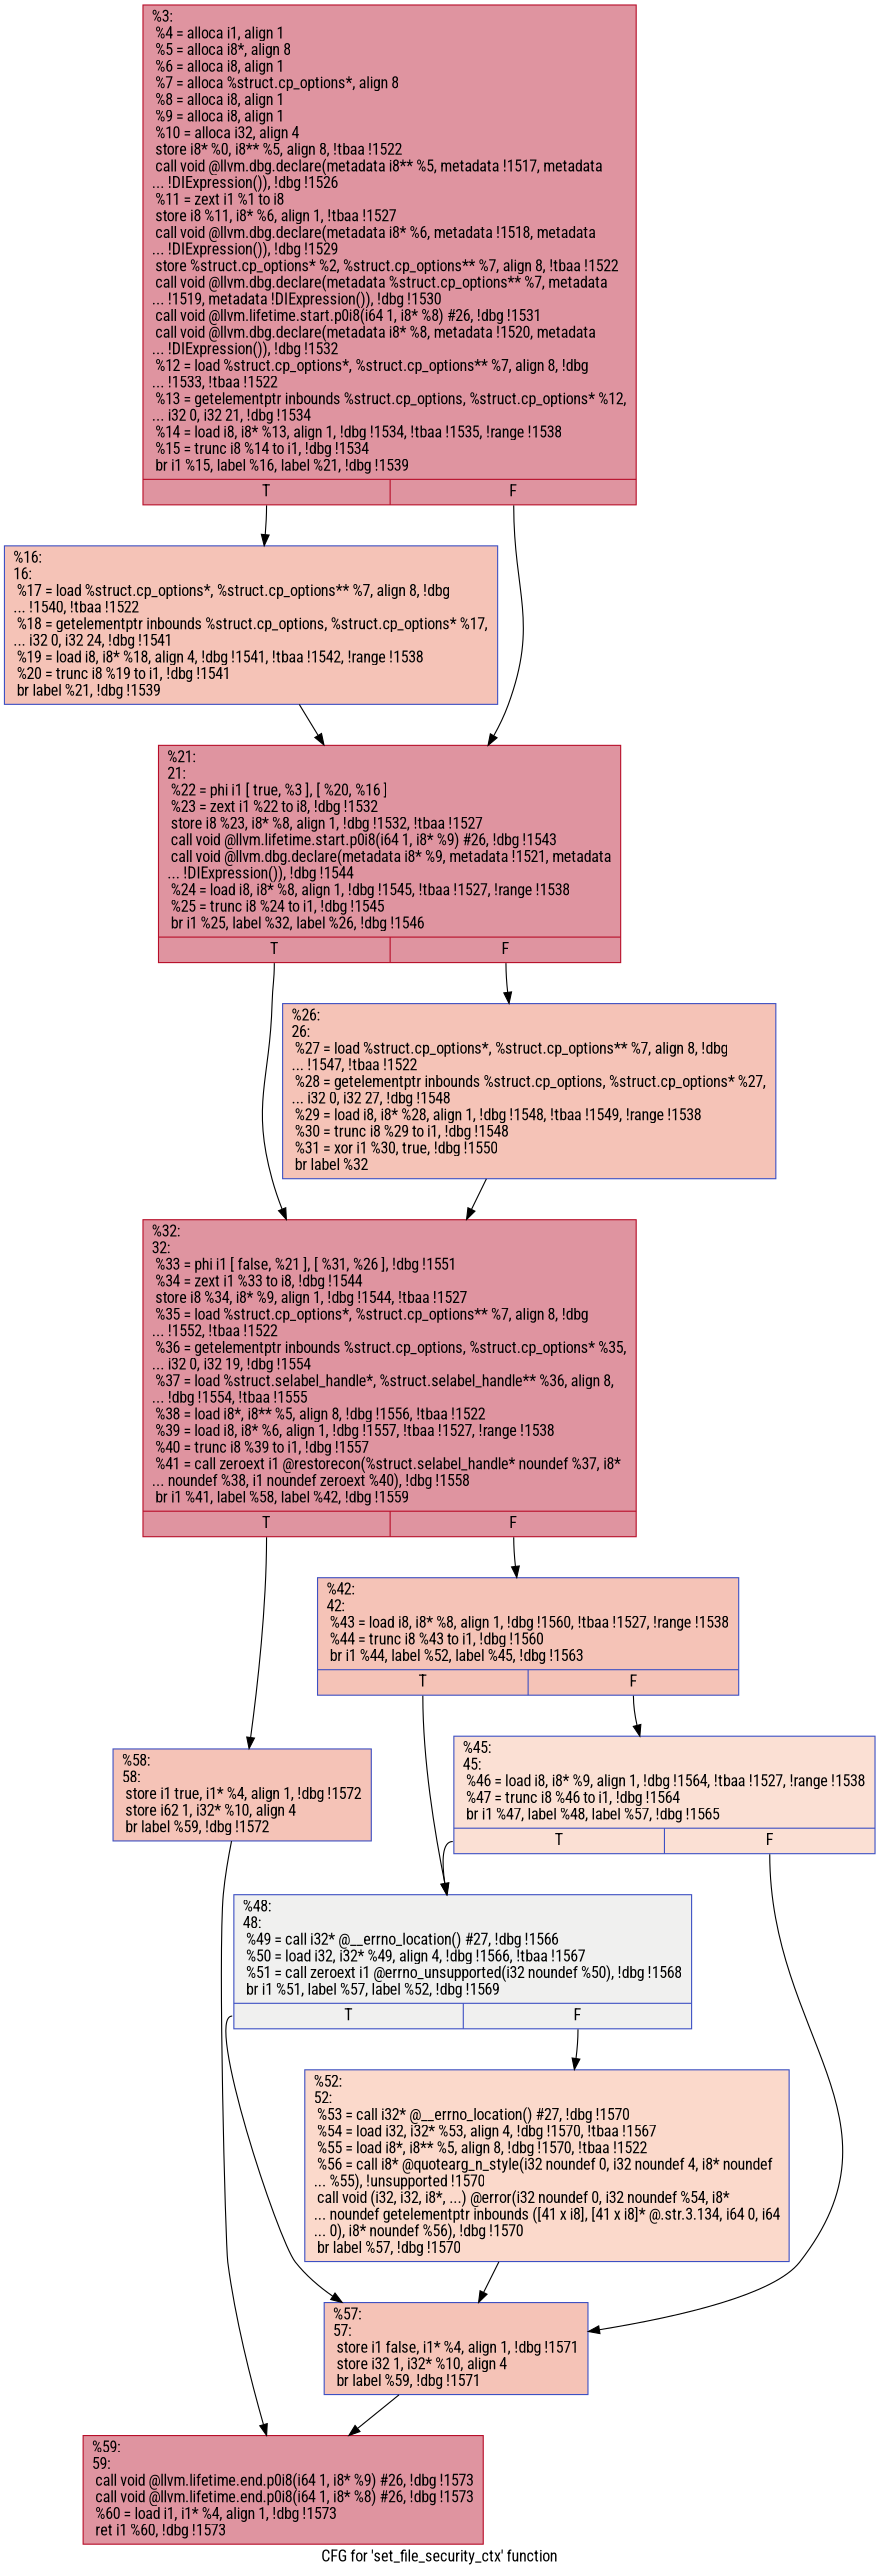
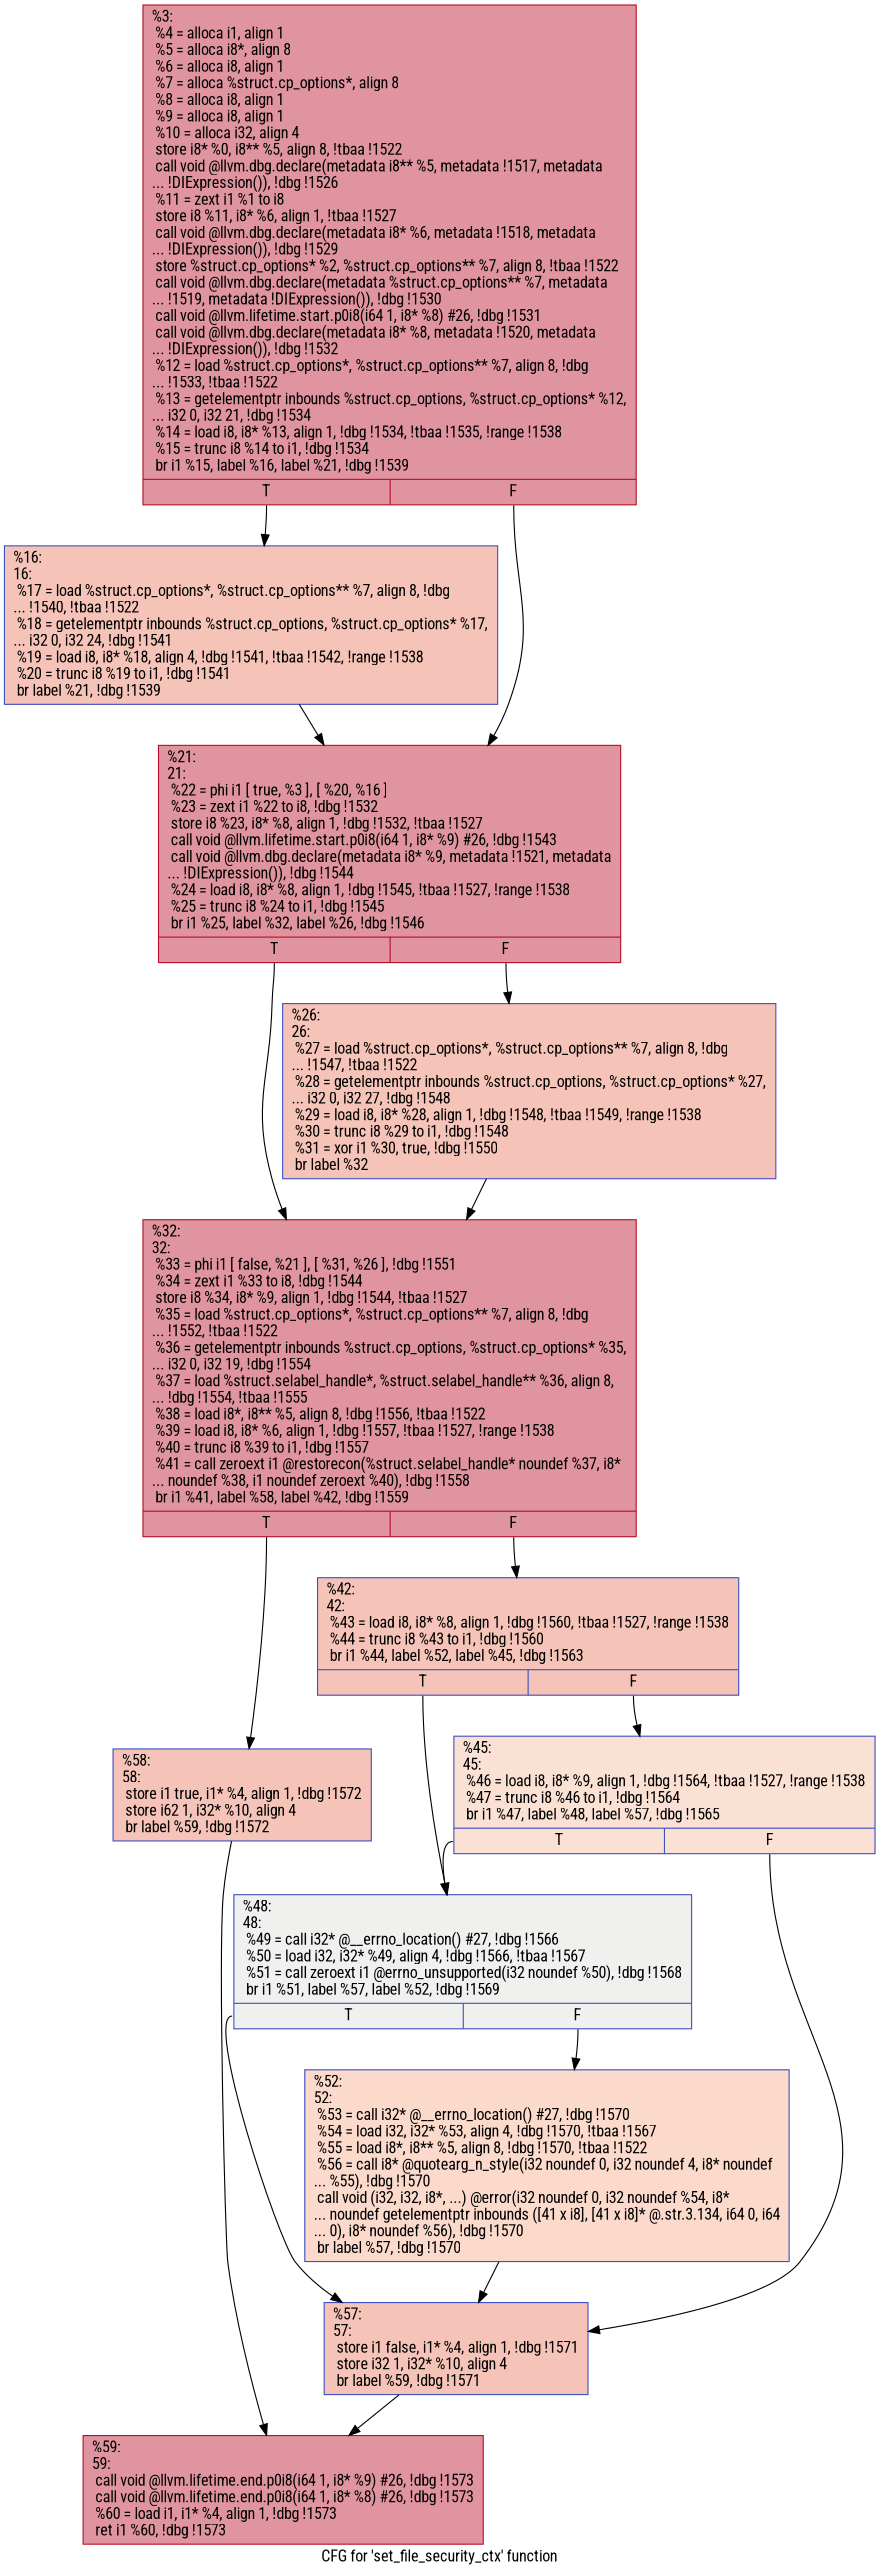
(400, 2182) -> (372, 2182)
